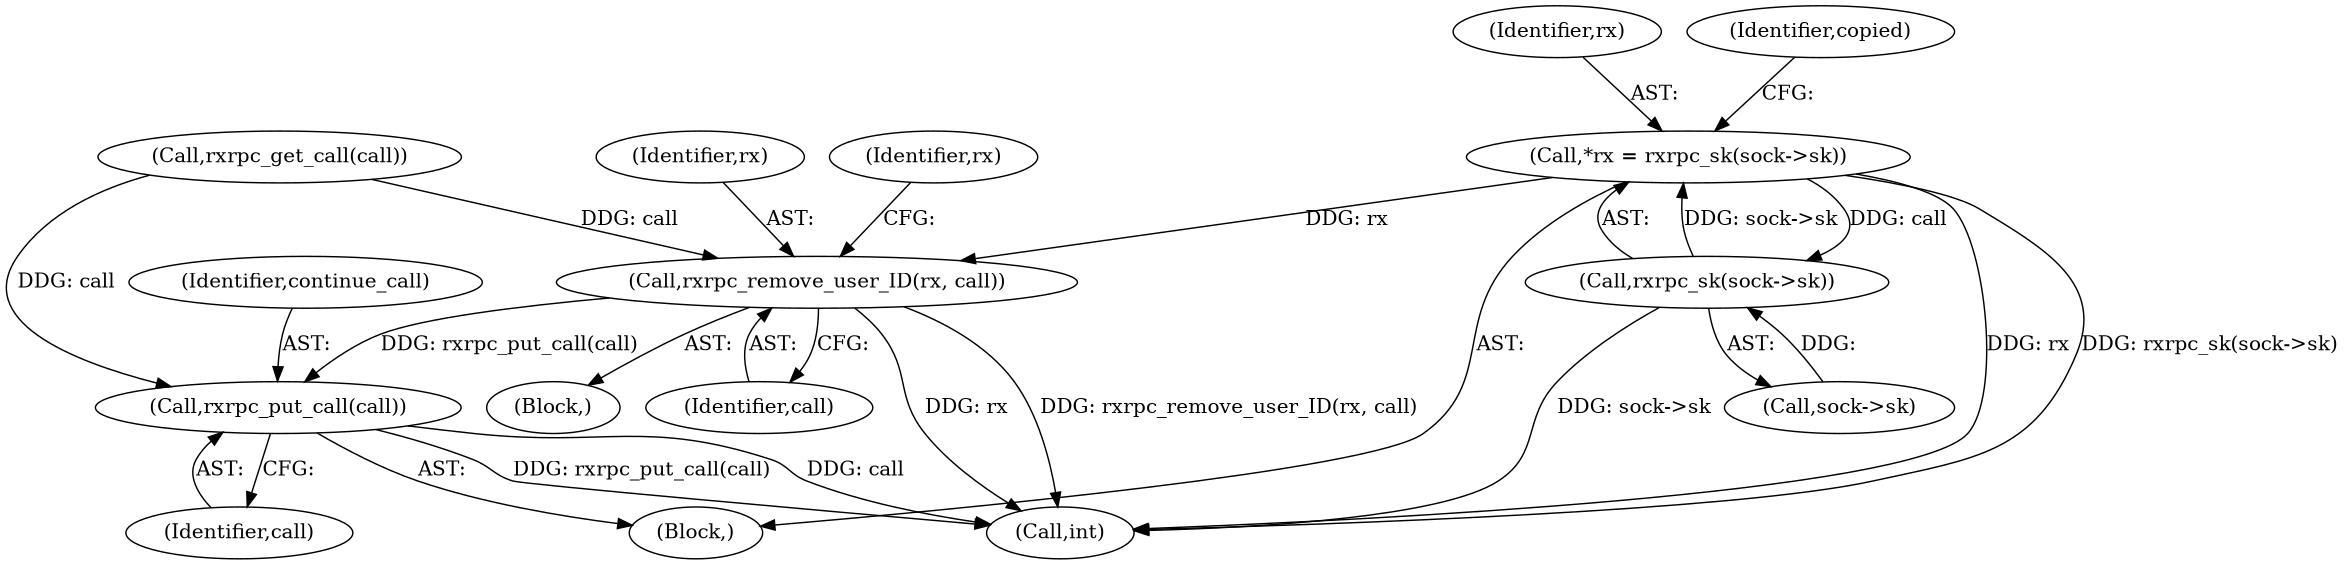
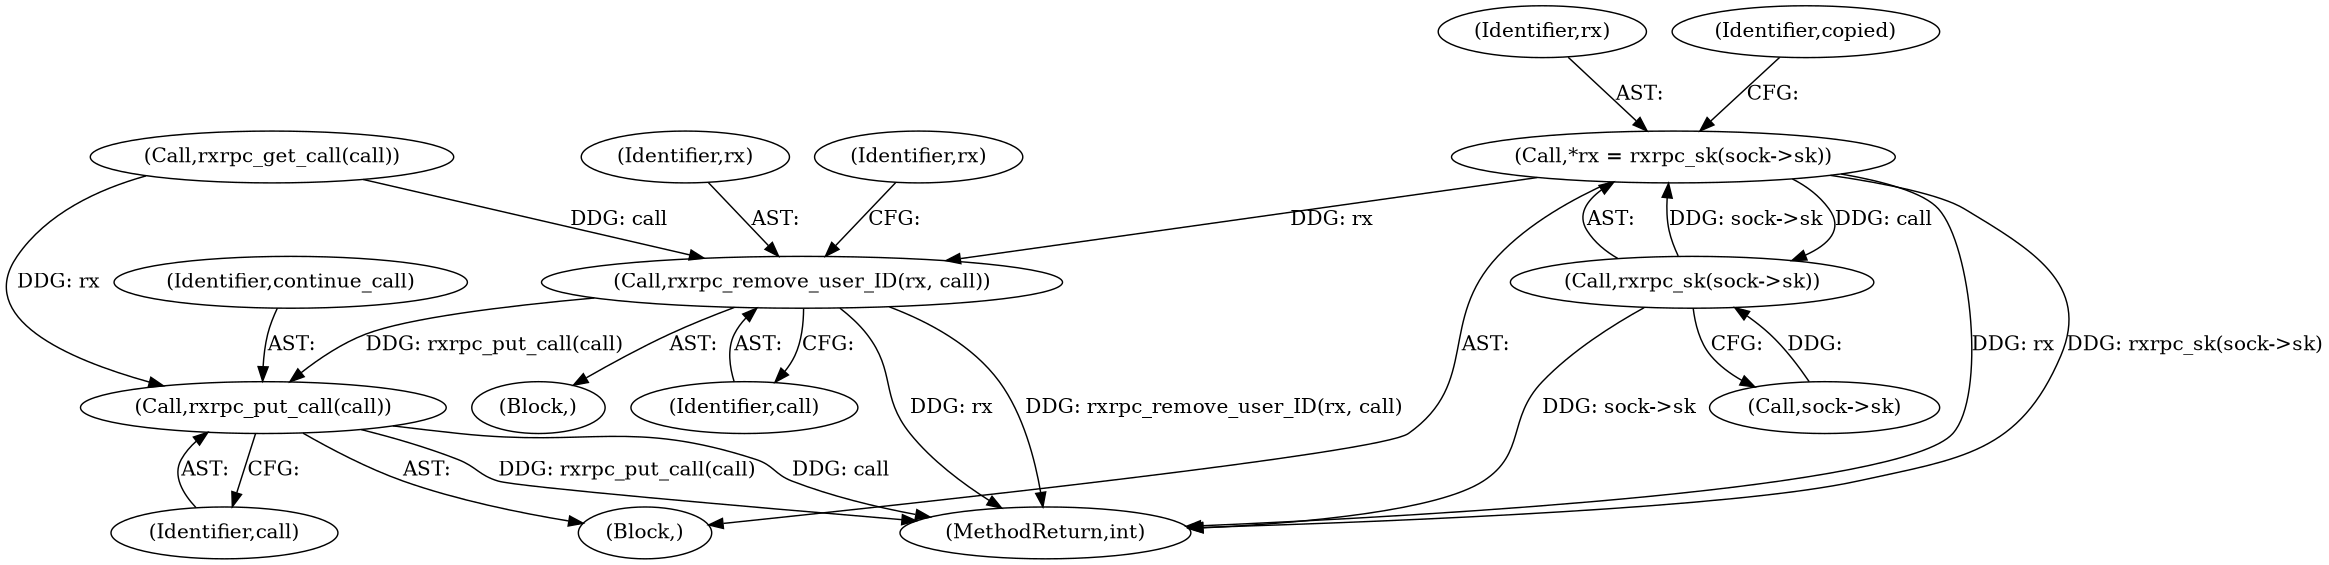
(67, 282) -> (59, 282)
(1755, 345) -> (1740, 345)
(1060, 533) -> (1045, 533)
